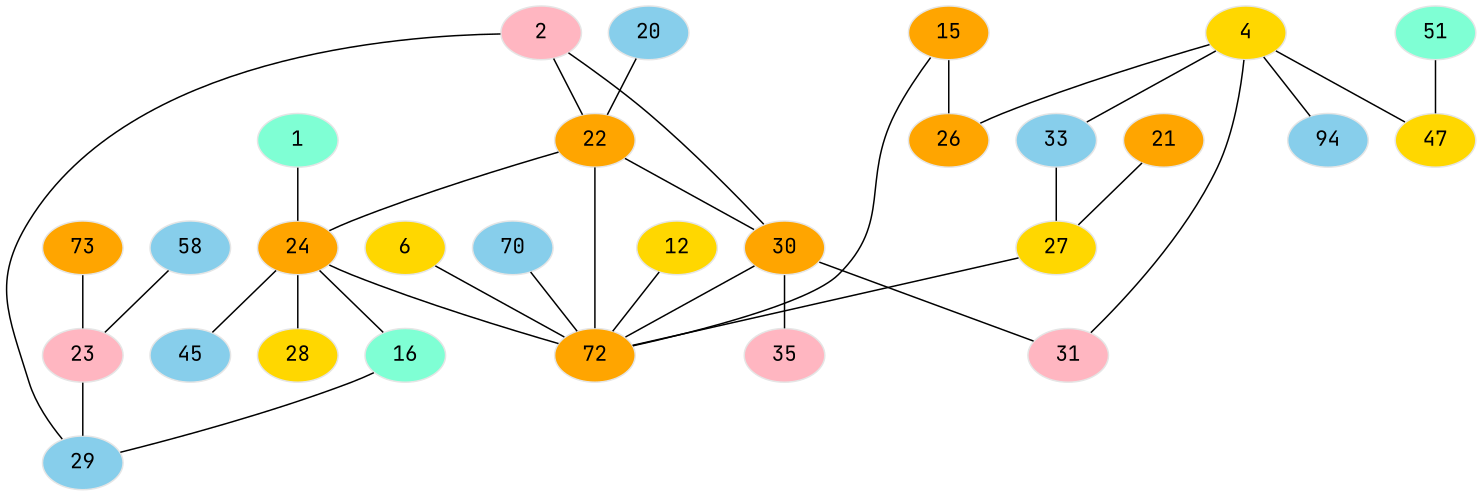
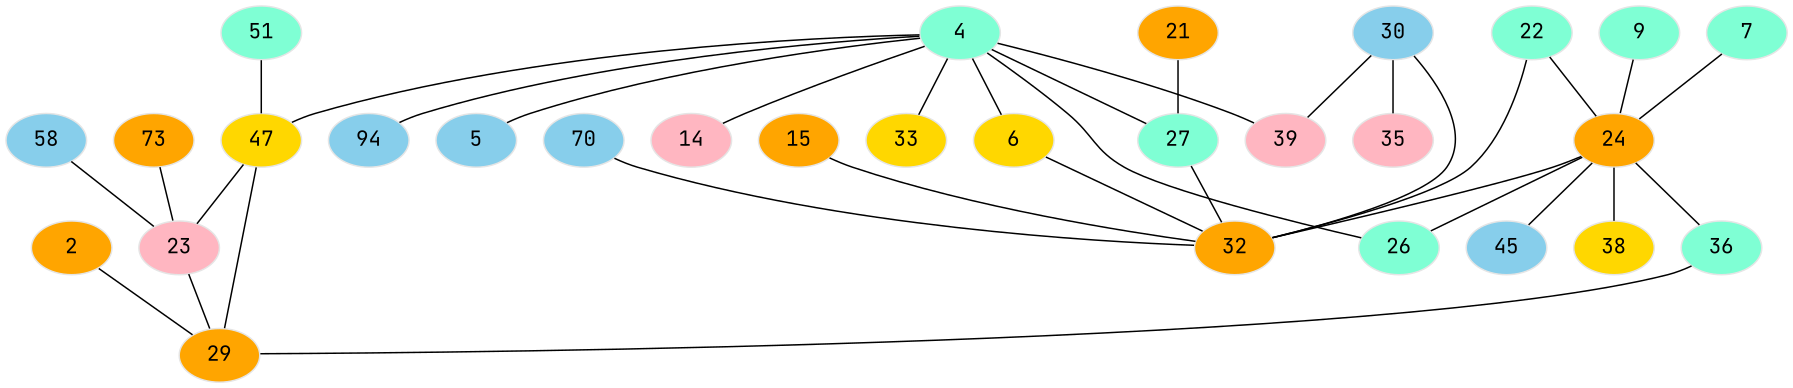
(541, 33) -> (72, 248)
(649, 33) -> none
(1246, 33) -> (960, 33)
none -> (1747, 33)
(568, 87) -> none
(949, 87) -> (1507, 194)
none -> (987, 87)
(671, 133) -> none
(298, 140) -> (1639, 33)
none -> (476, 140)
(595, 140) -> (1532, 33)
none -> (691, 140)
(949, 140) -> (1399, 248)
(1056, 140) -> (906, 140)
none -> (220, 194)
(689, 194) -> none
(1056, 194) -> (1069, 87)
none -> (240, 248)
(677, 248) -> none
(785, 248) -> (1393, 33)
(1056, 248) -> (1178, 140)
(298, 355) -> (1614, 248)
(405, 355) -> (1721, 248)
(595, 355) -> (1235, 248)
(1068, 355) -> (1286, 140)
(83, 463) -> (219, 355)
